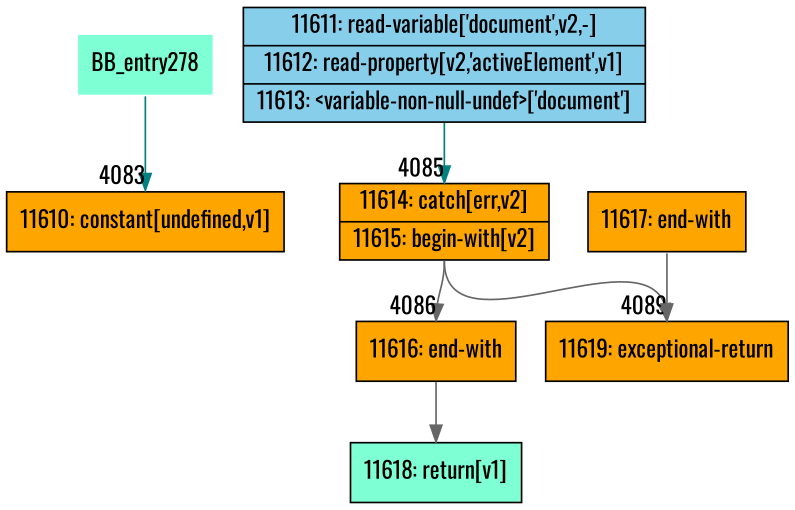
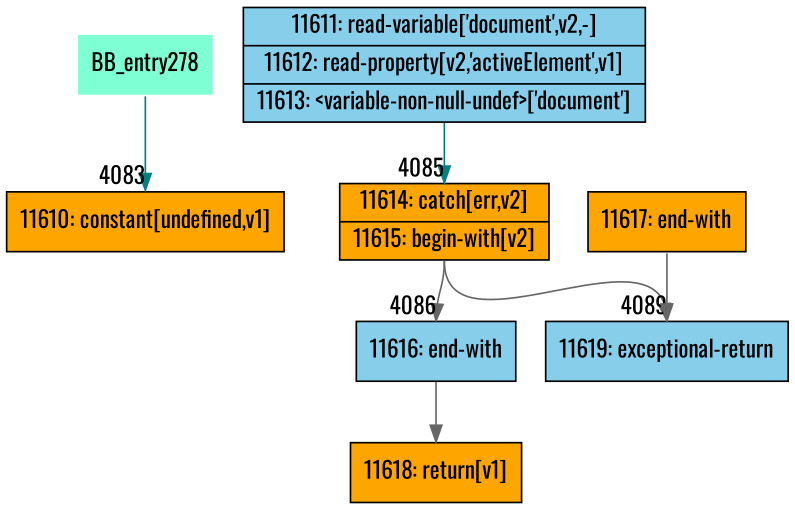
(436, 351) -> (436, 351)
(667, 351) -> (667, 351)
(436, 473) -> (436, 473)
